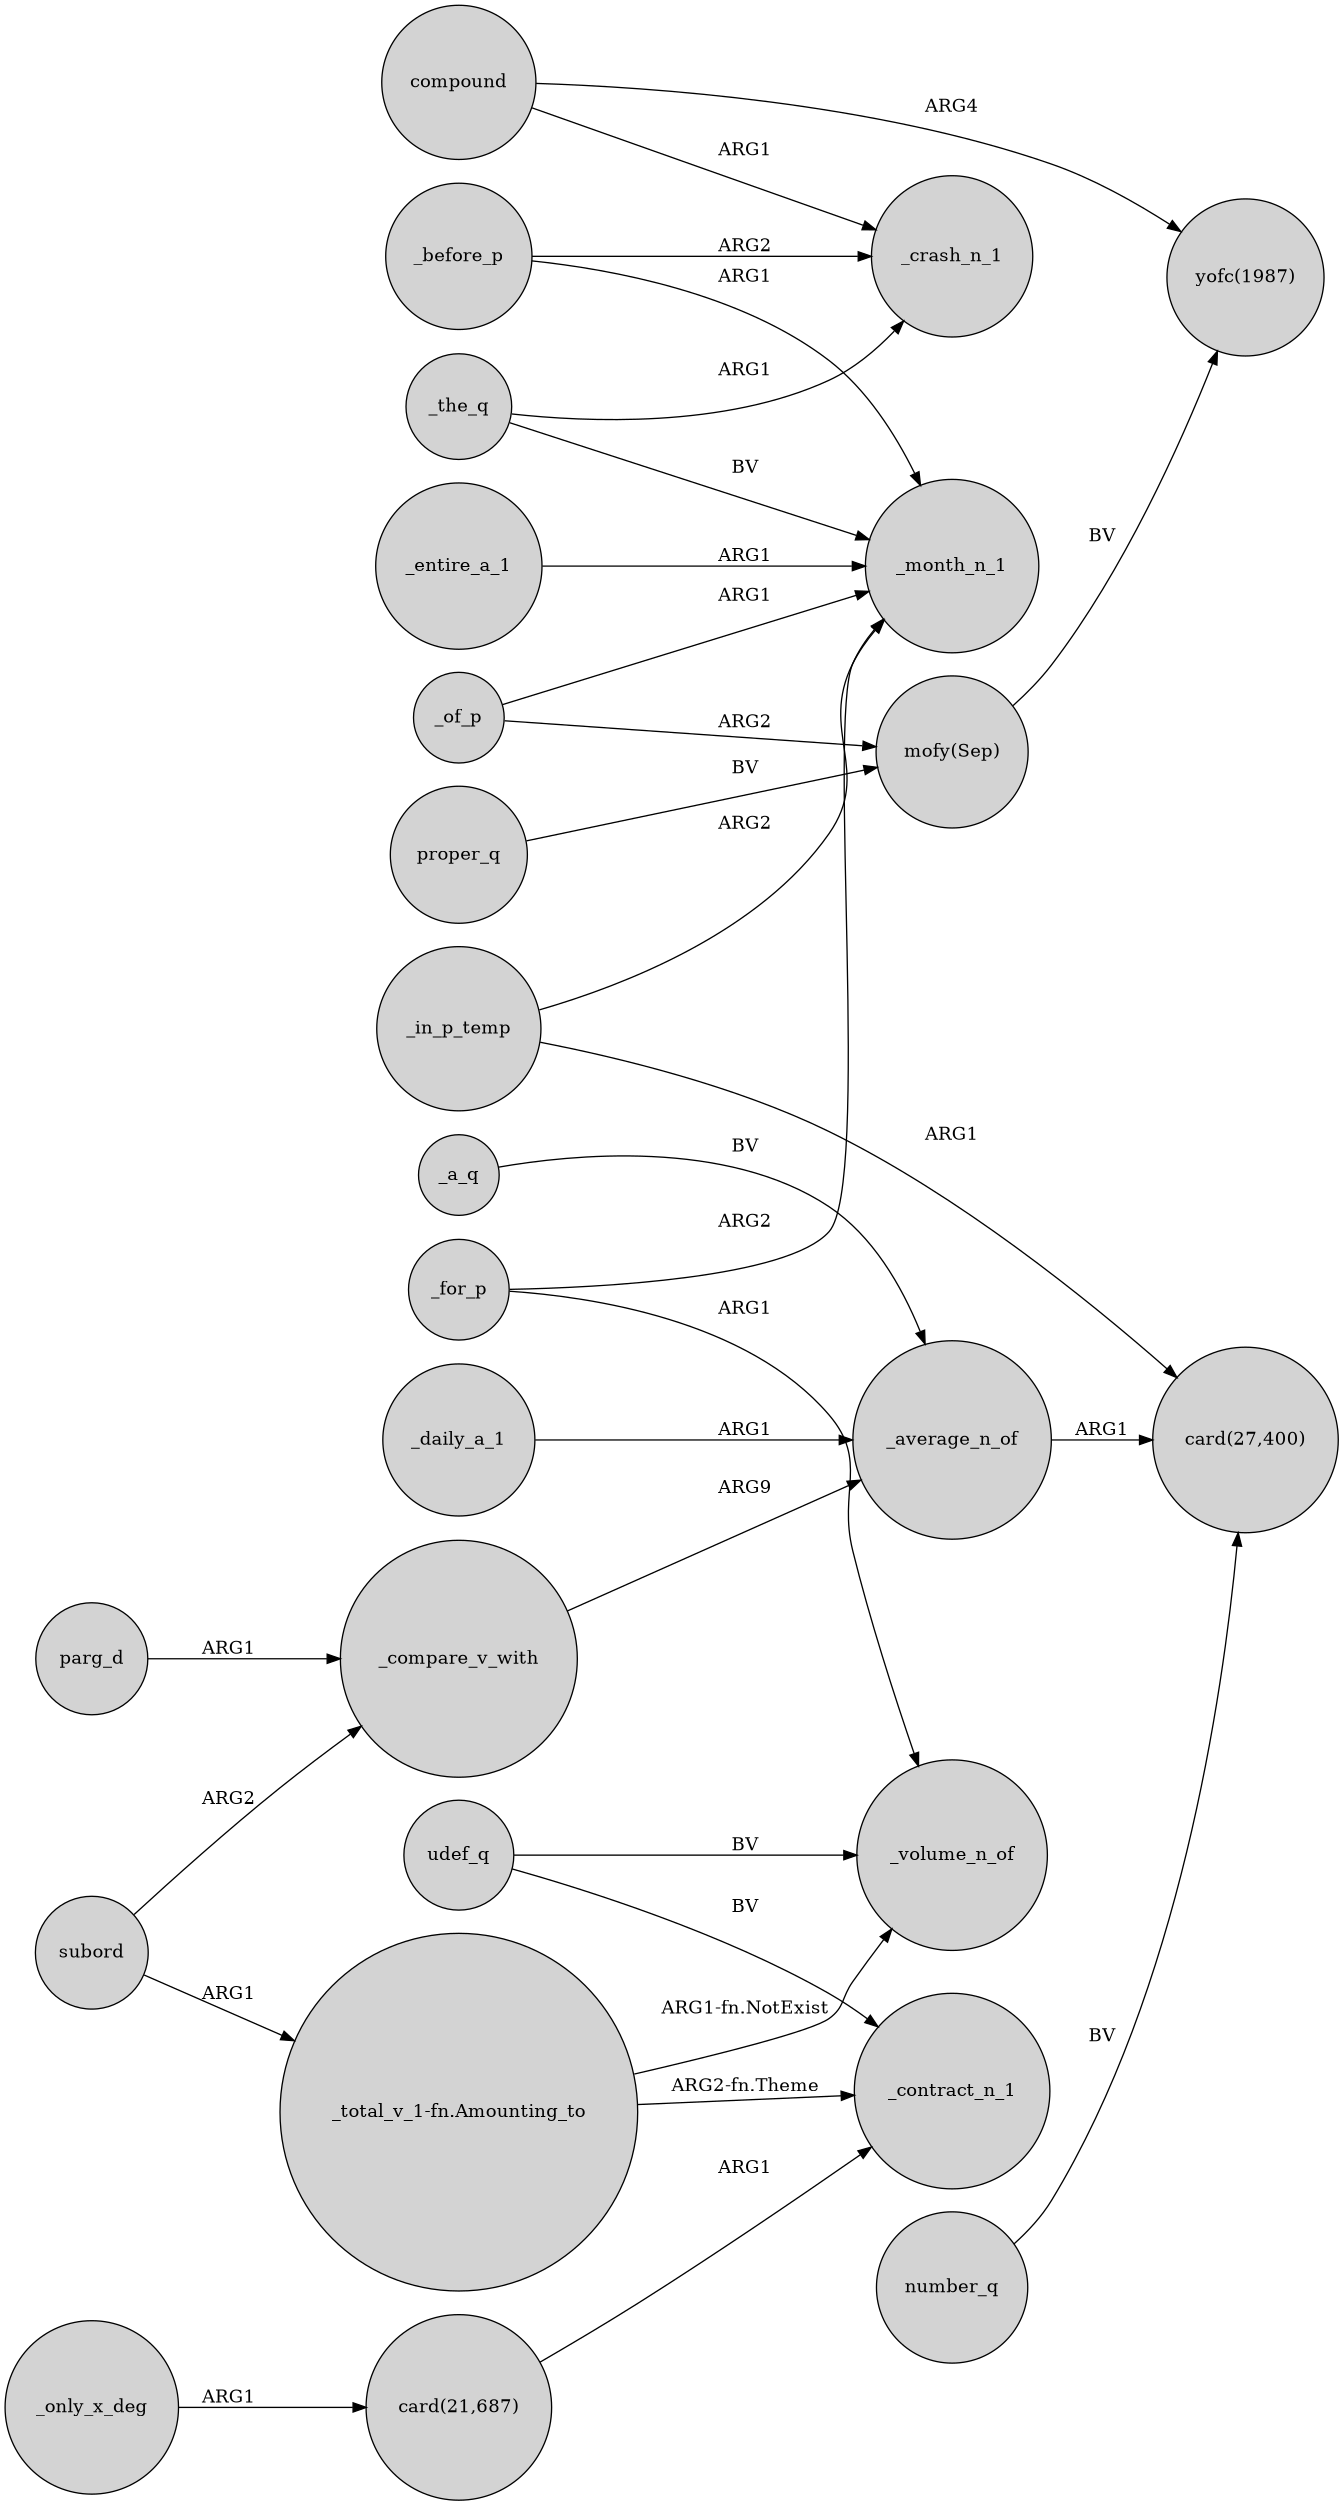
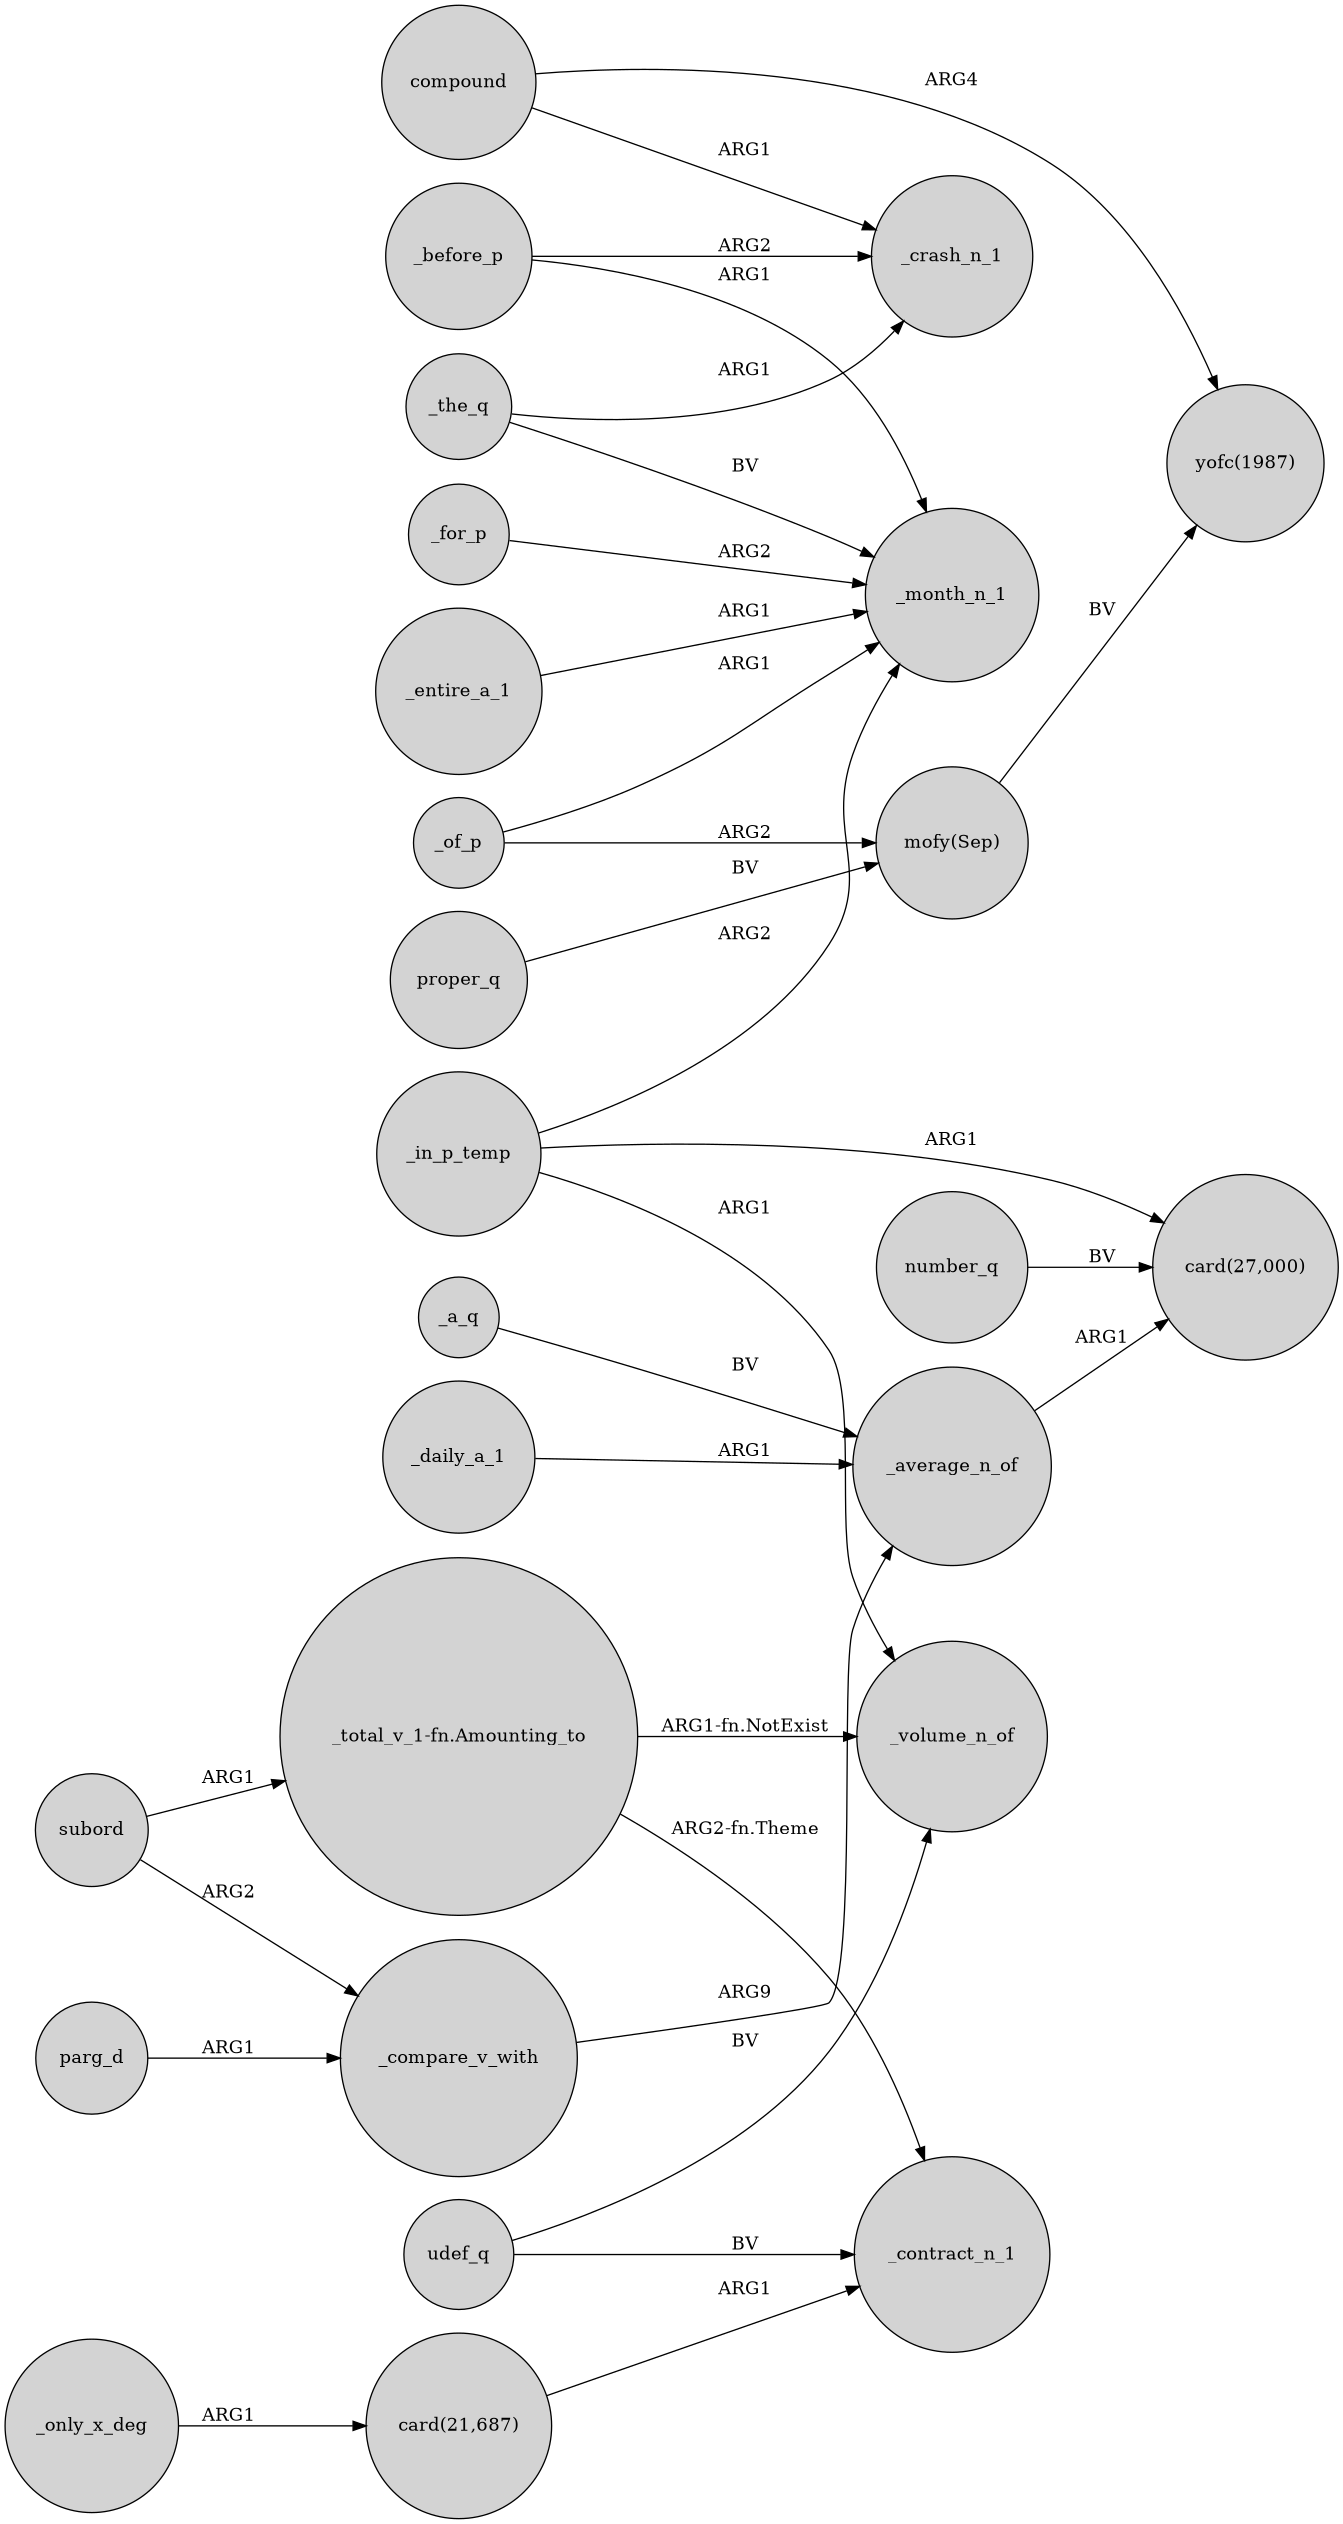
(830, 1416) -> (817, 1336)
(1245, 1440) -> (1245, 1267)
